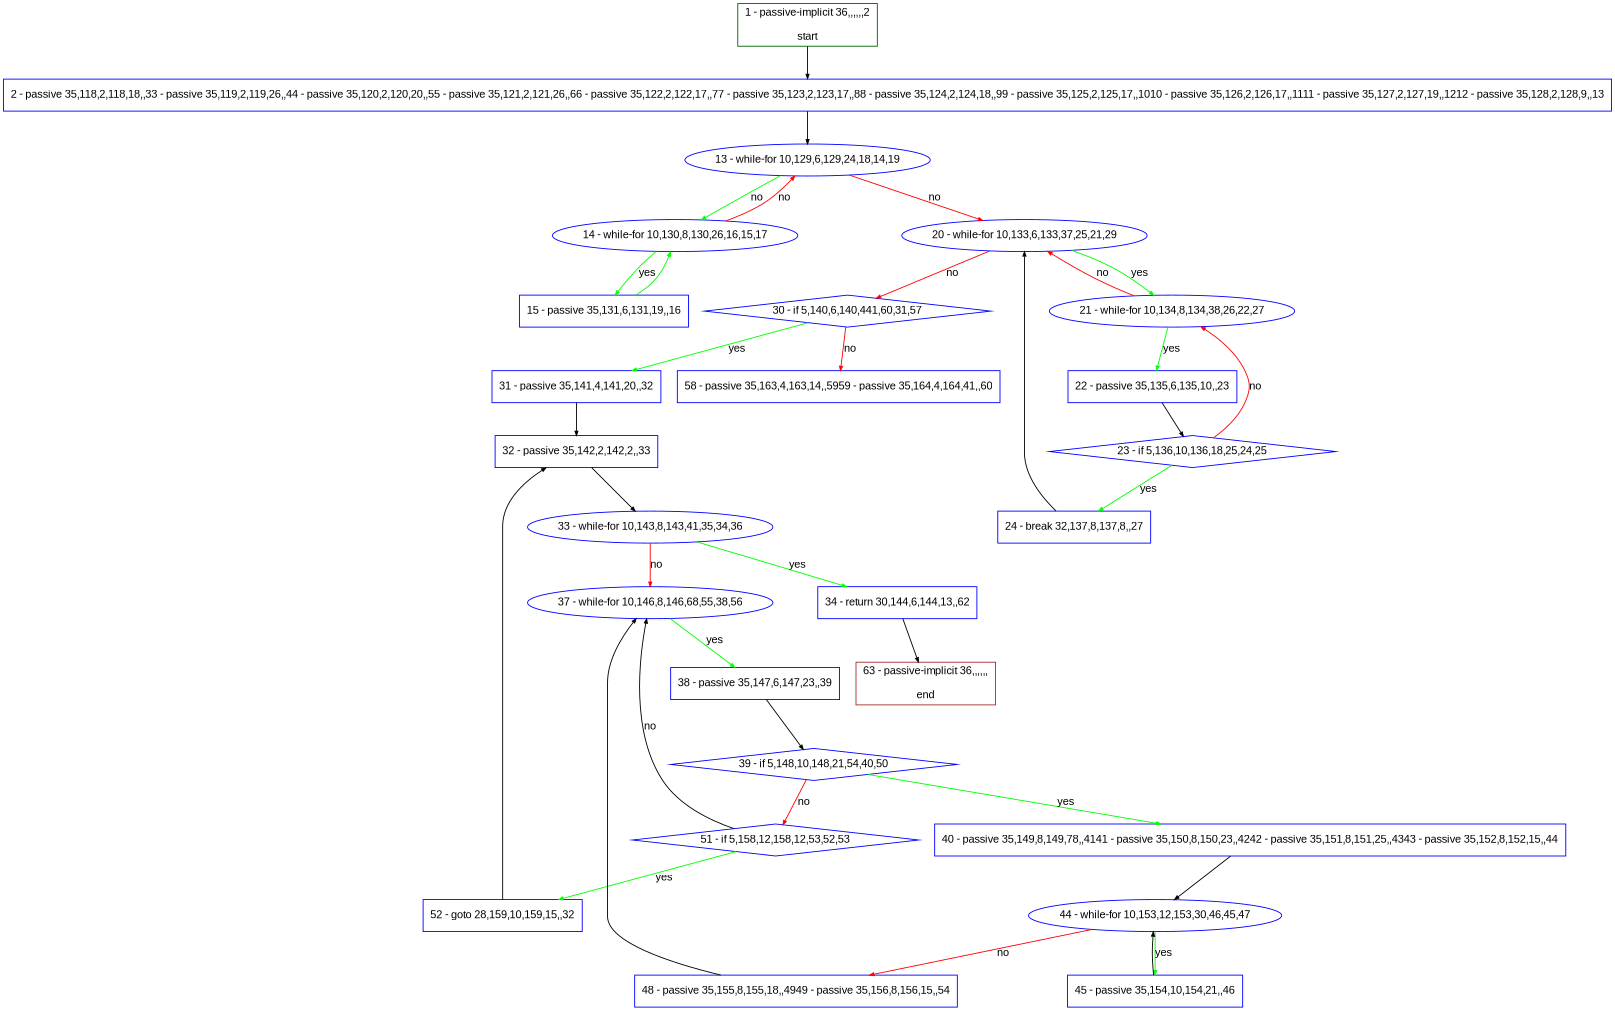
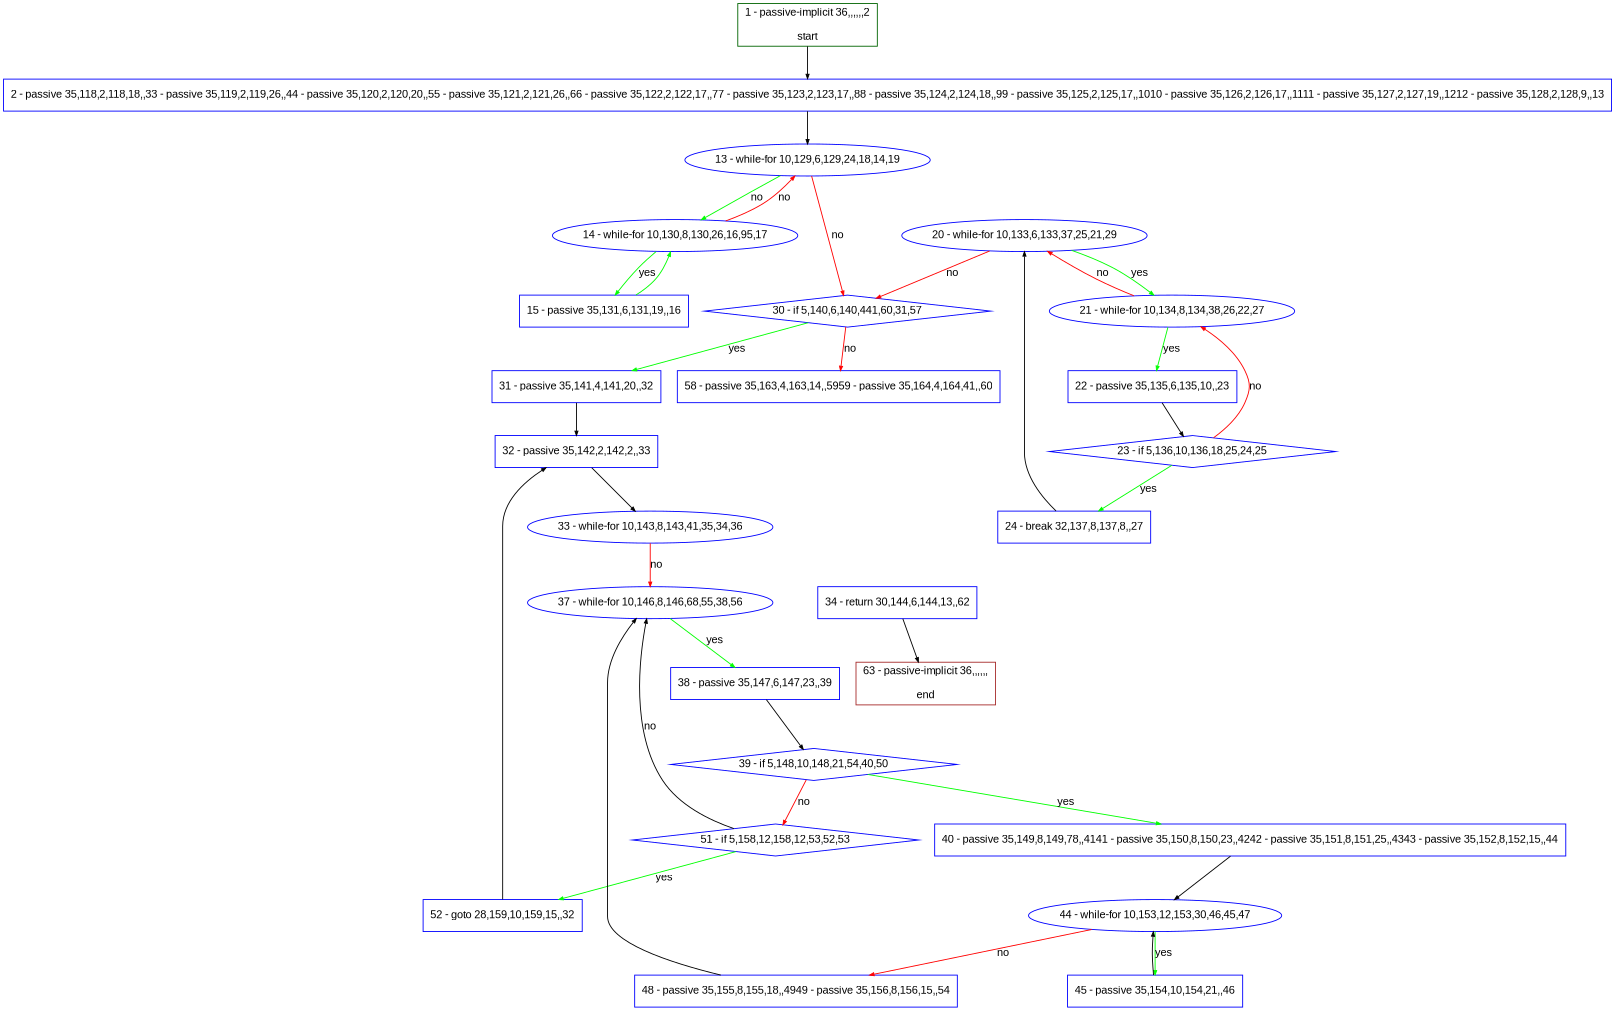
(914, 197) -> (827, 233)
(675, 236) -> (675, 236)
(770, 564) -> none
